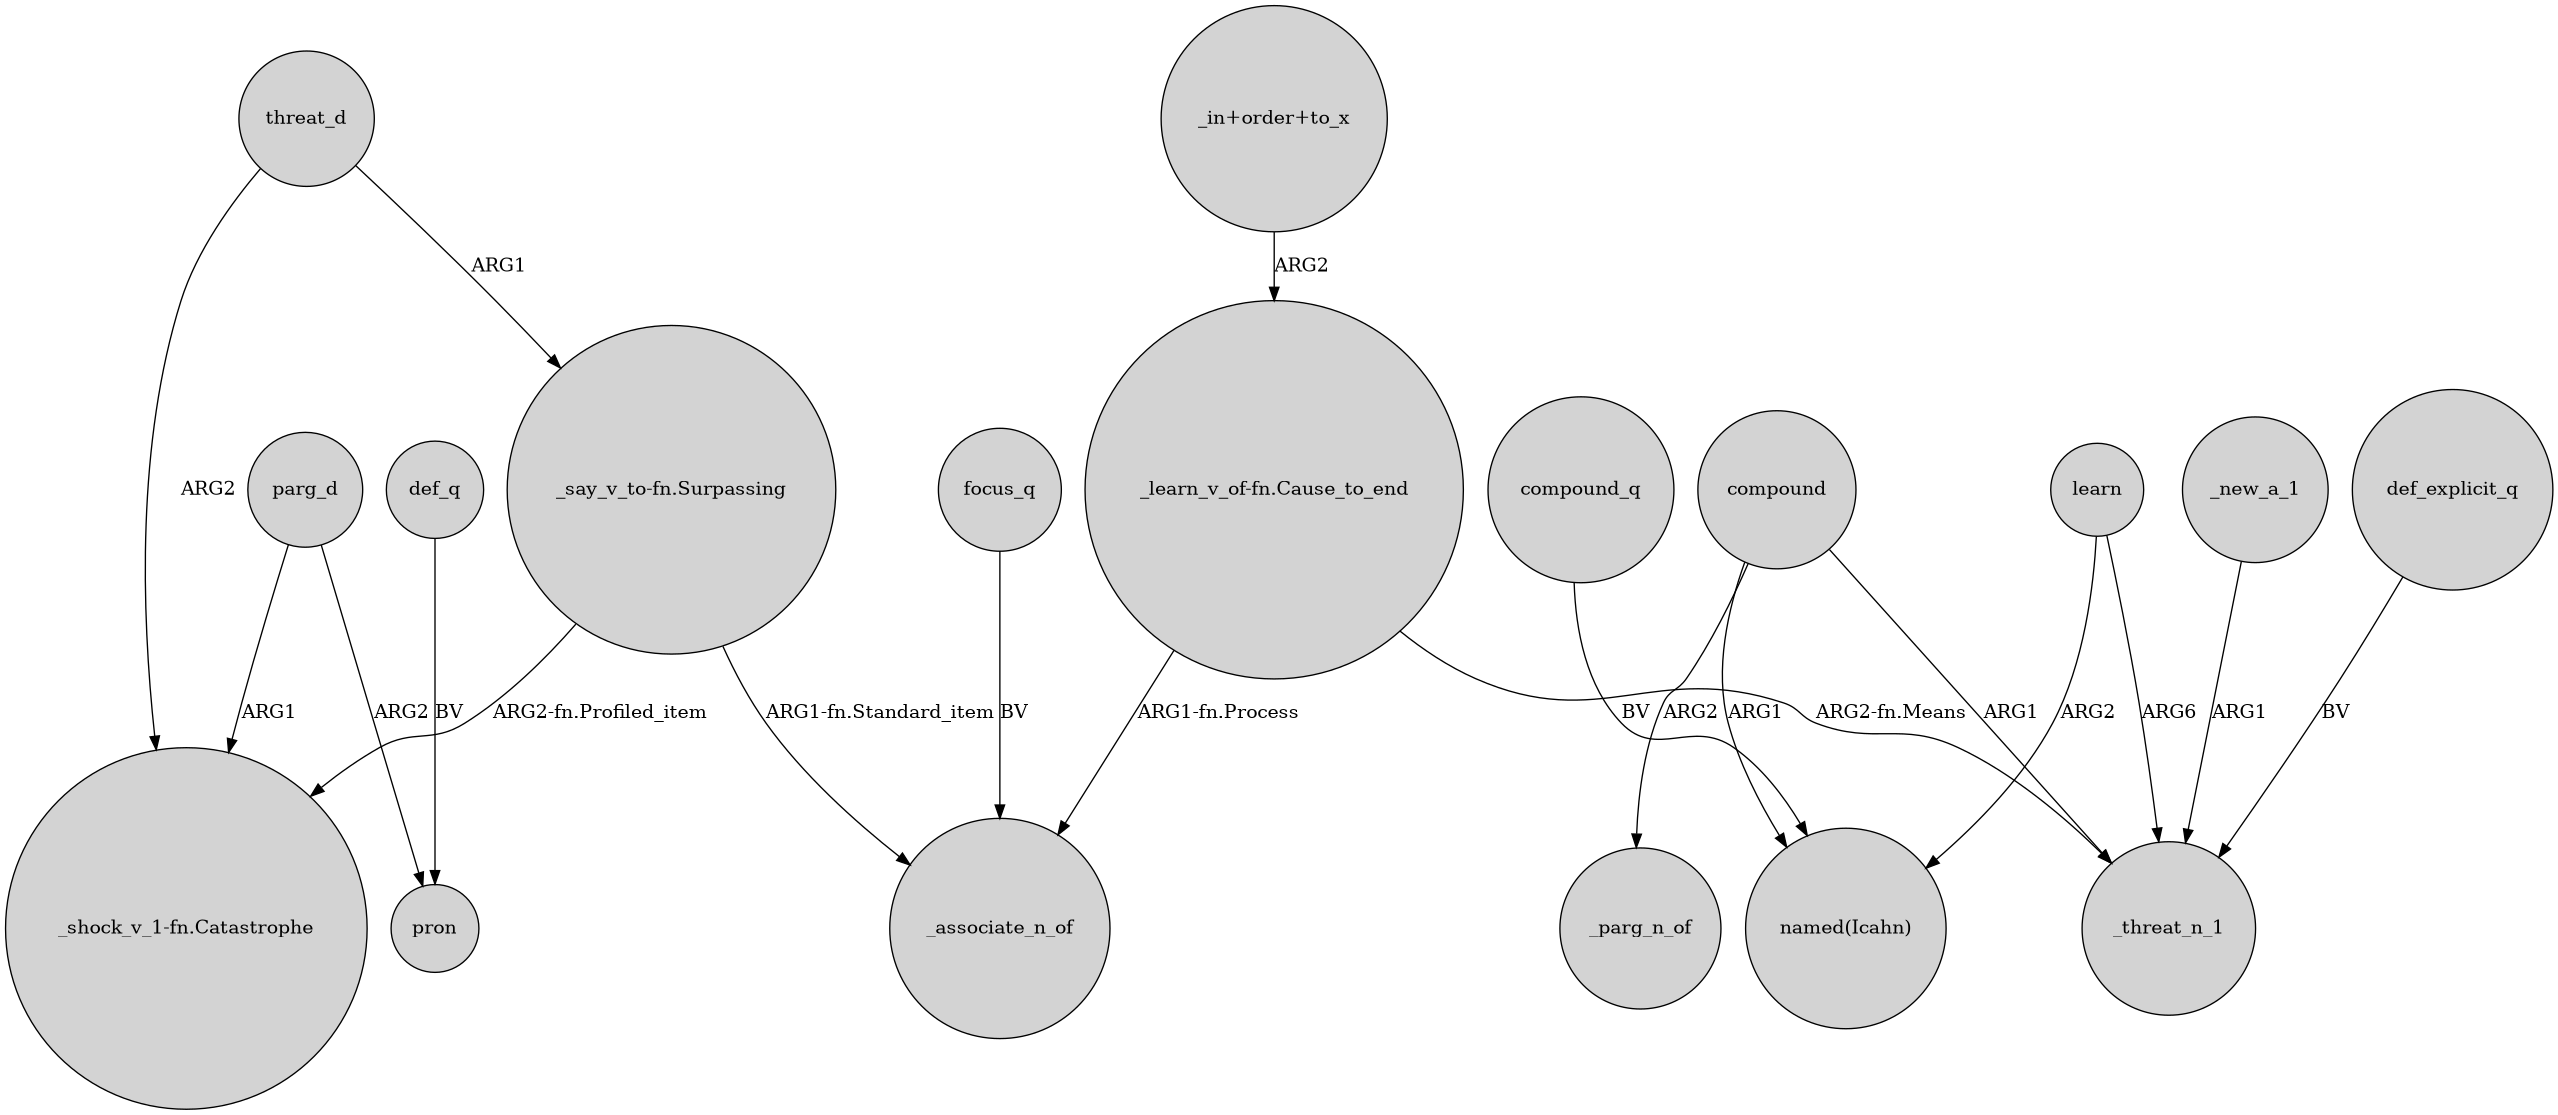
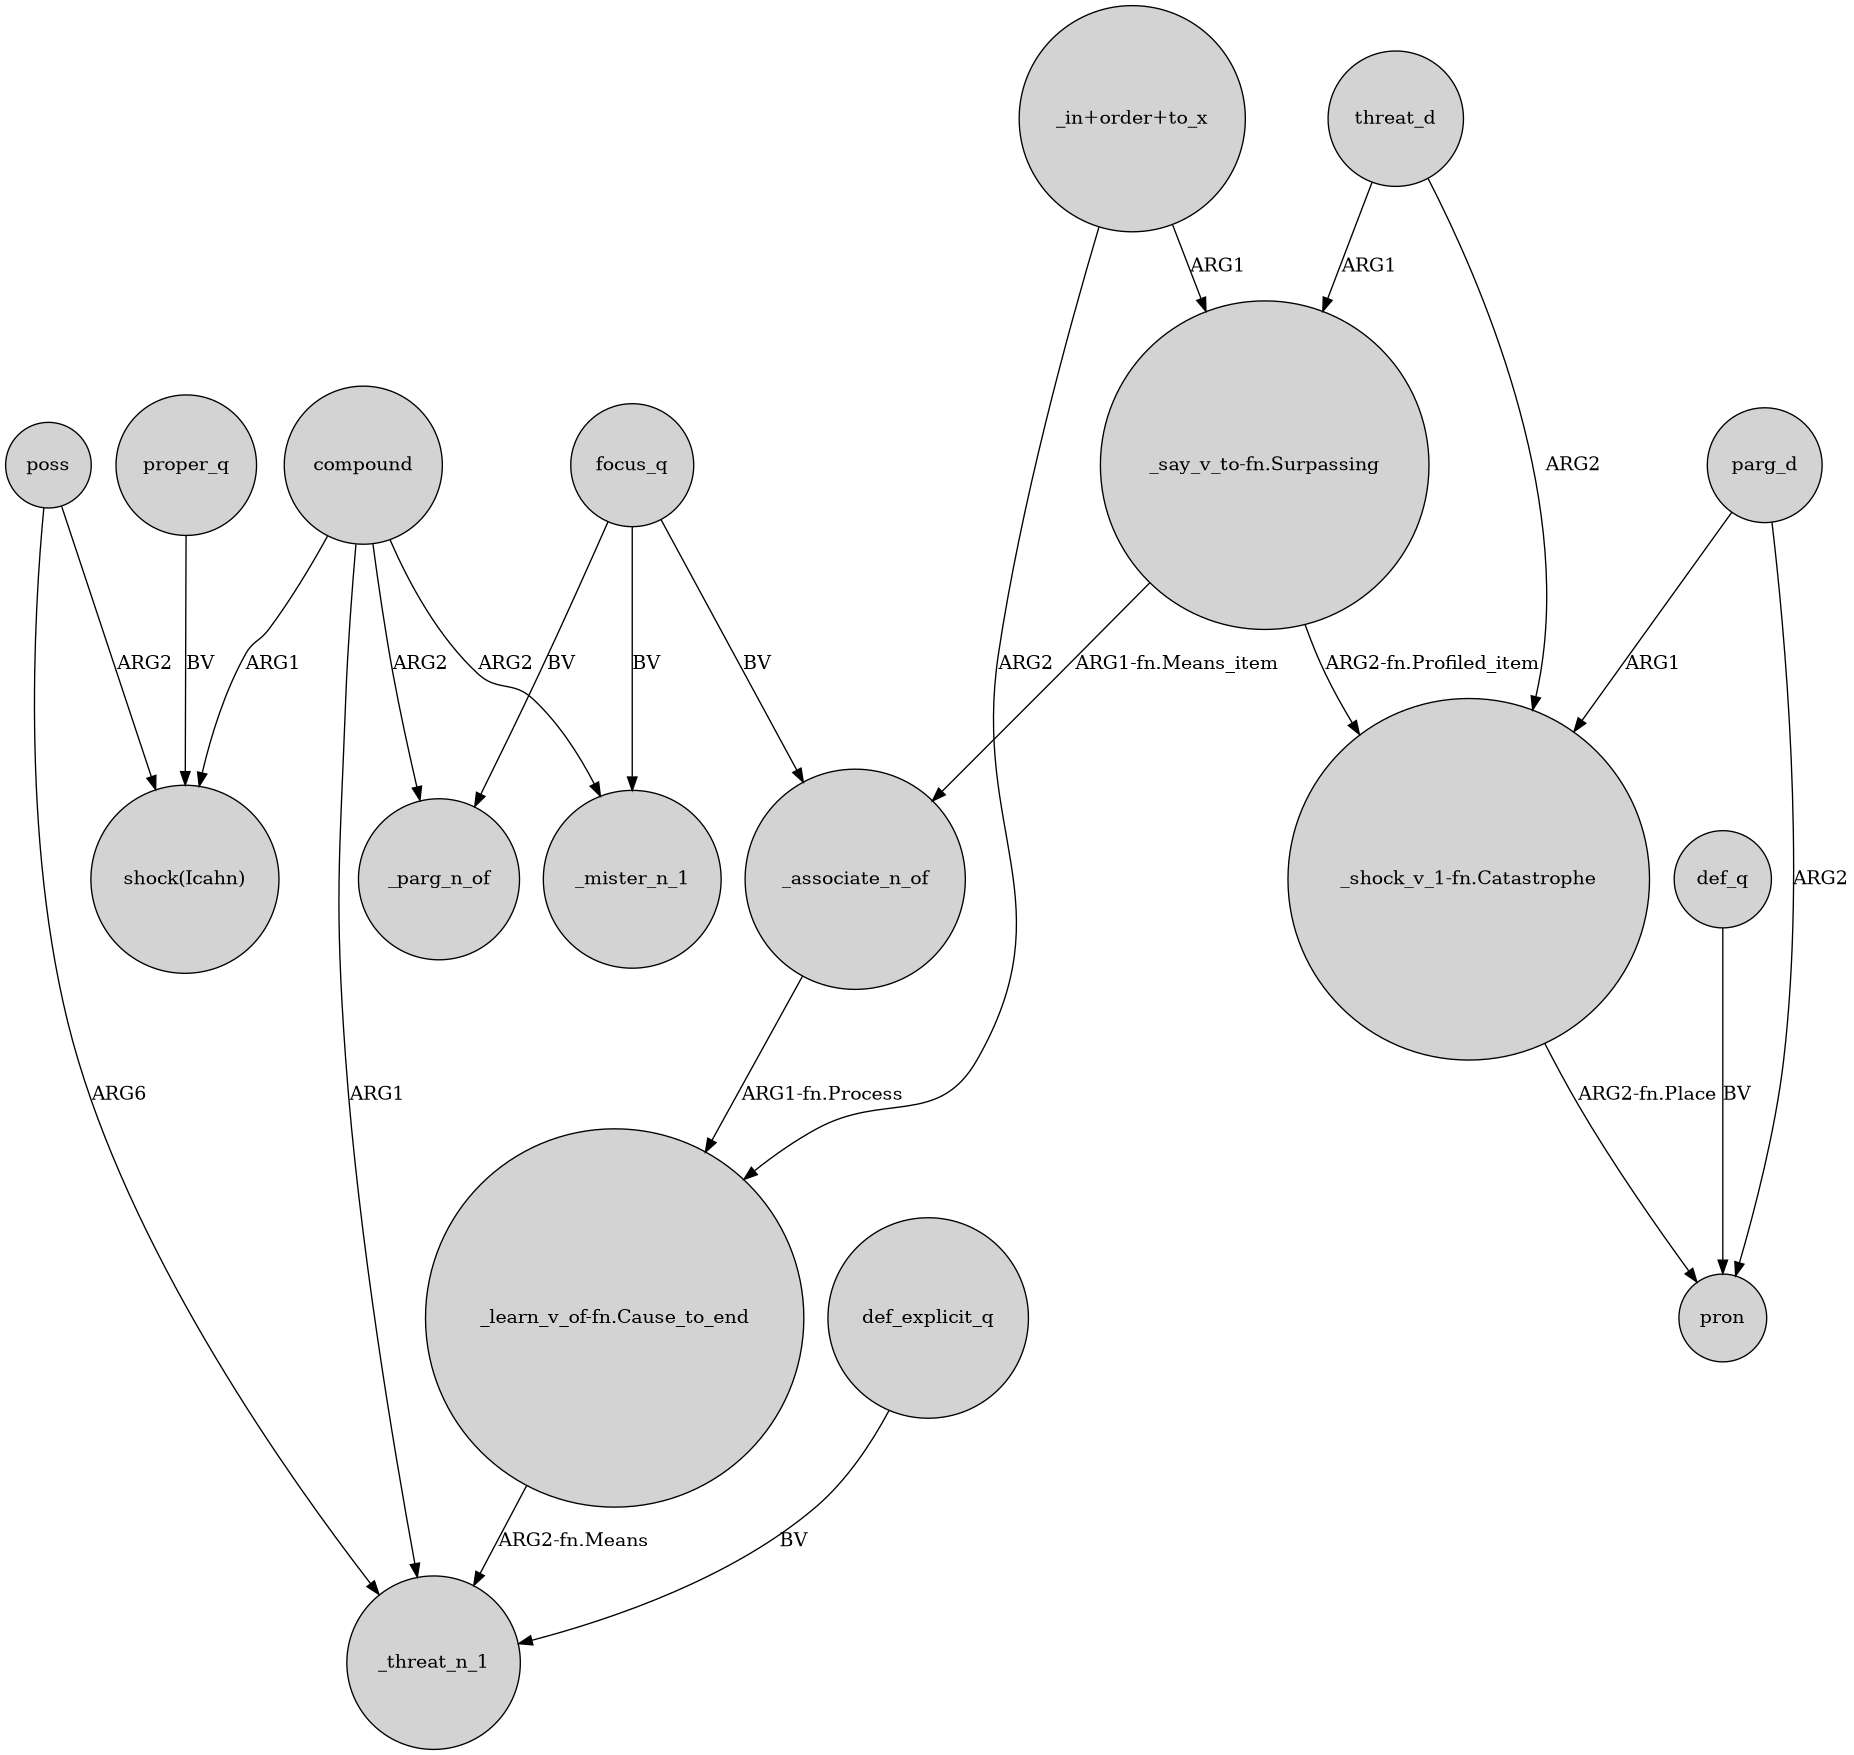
none -> (1187, 262)
(1581, 490) -> (186, 465)
(2097, 490) -> (48, 465)
(2255, 490) -> none
none -> (546, 659)
(880, 713) -> (1178, 664)
(1120, 737) -> (757, 1058)
none -> (632, 879)
(1846, 928) -> (185, 879)
none -> (1612, 1160)
